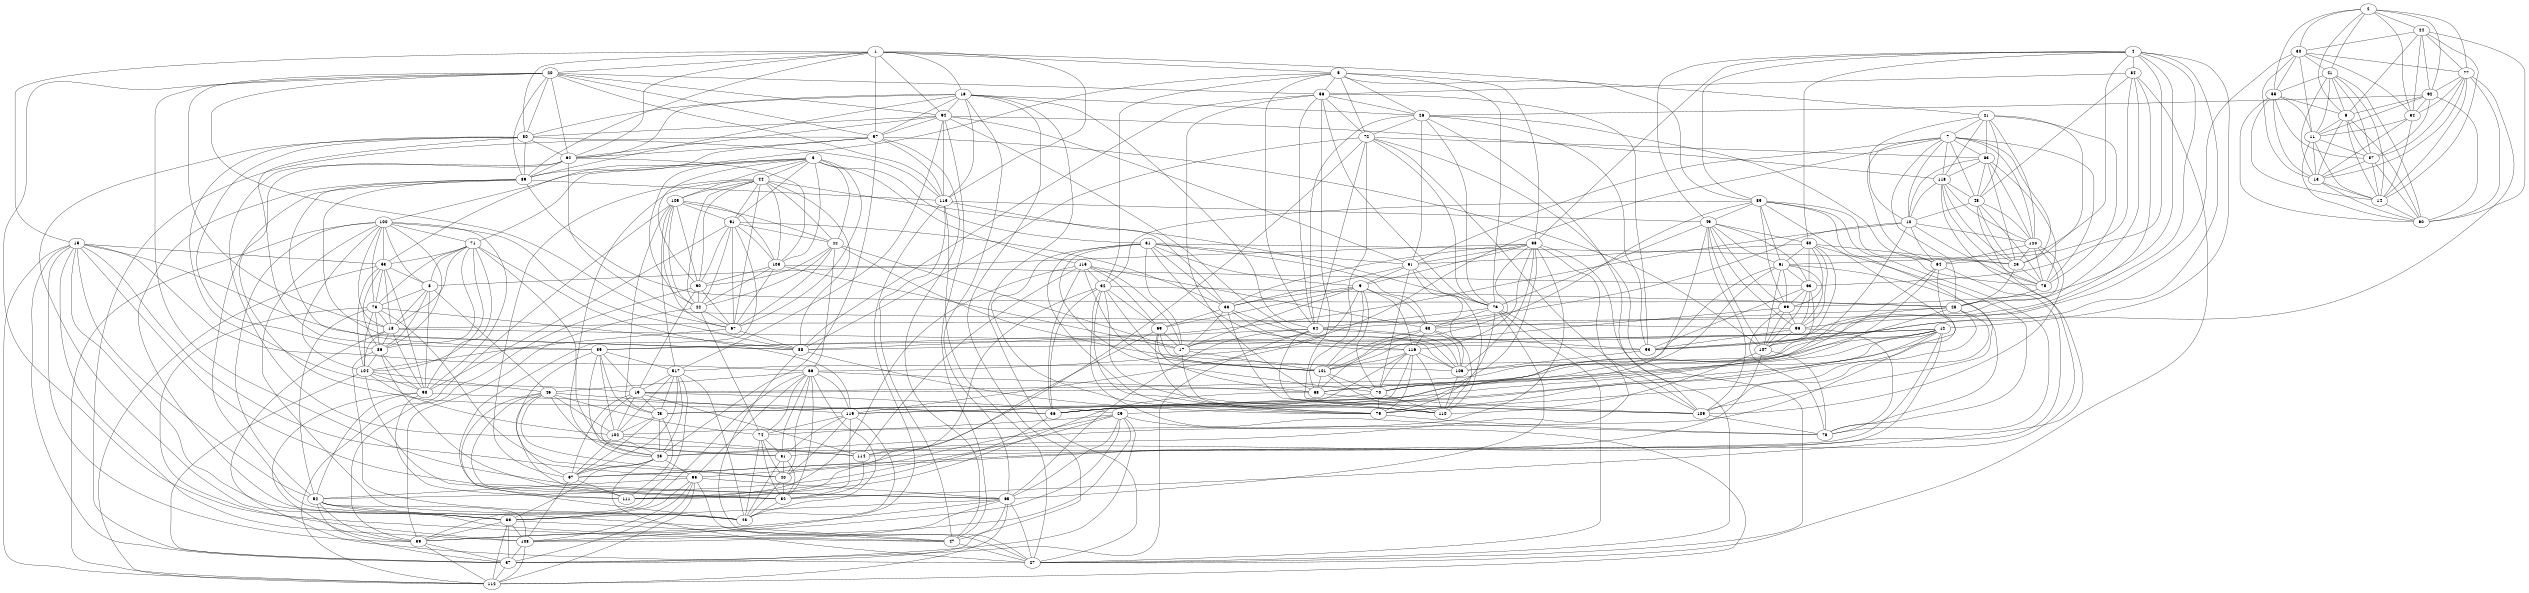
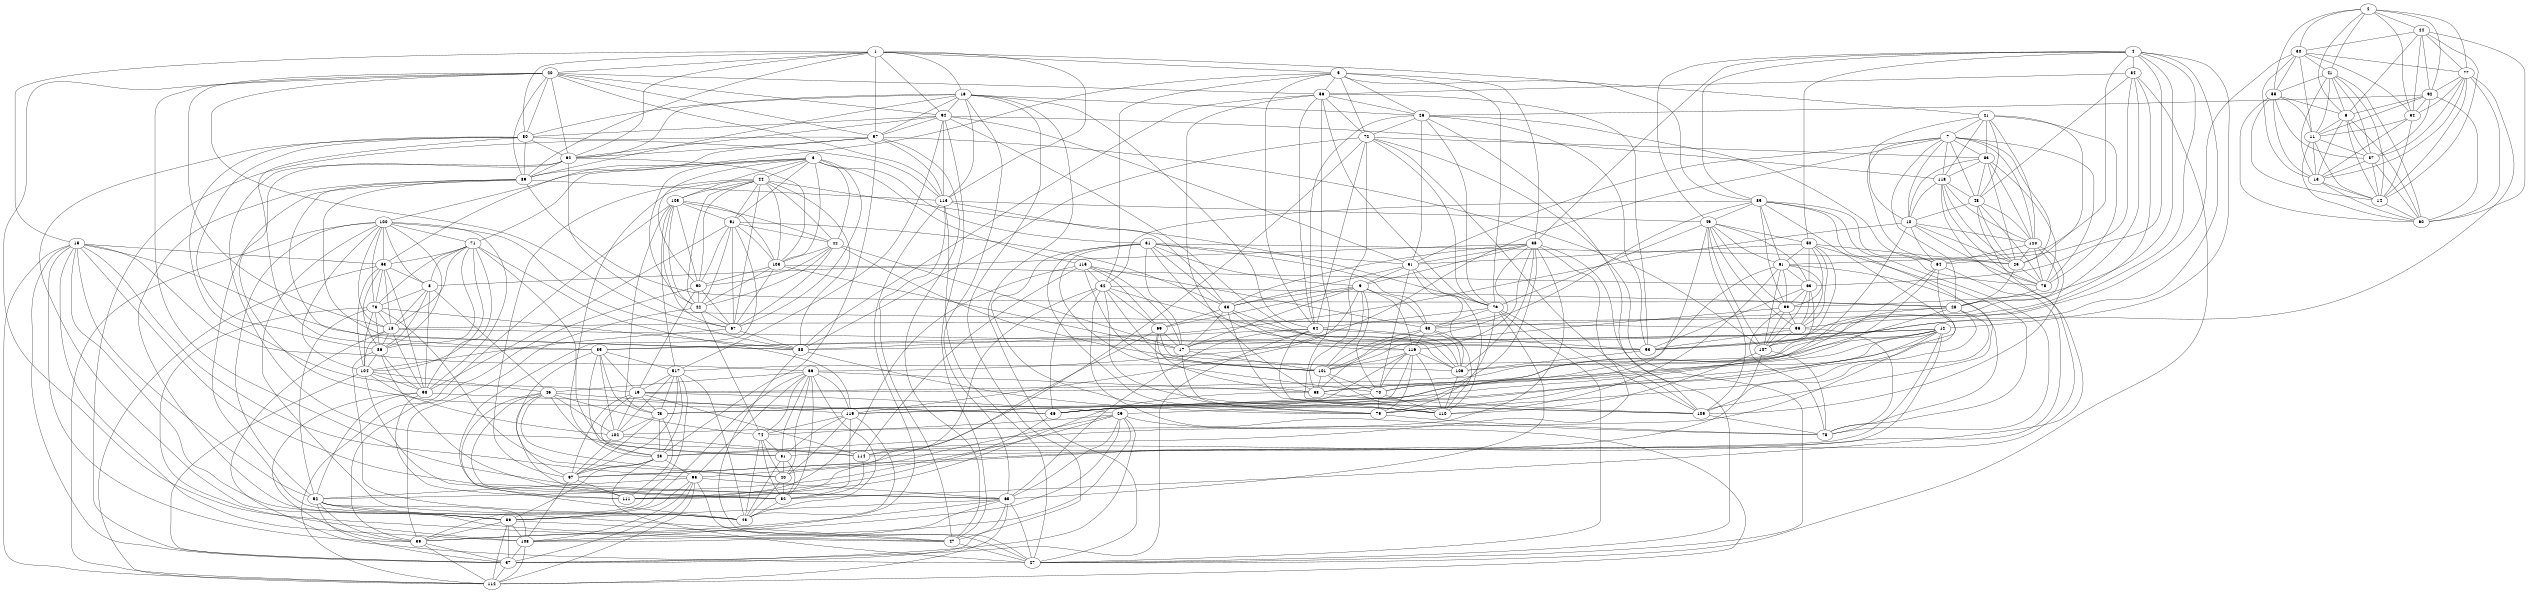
(1616, 294) -> (1965, 244)
(828, 309) -> (807, 254)
(1053, 329) -> none
(1565, 368) -> (1606, 388)
(1191, 401) -> (1266, 327)
(636, 445) -> none
